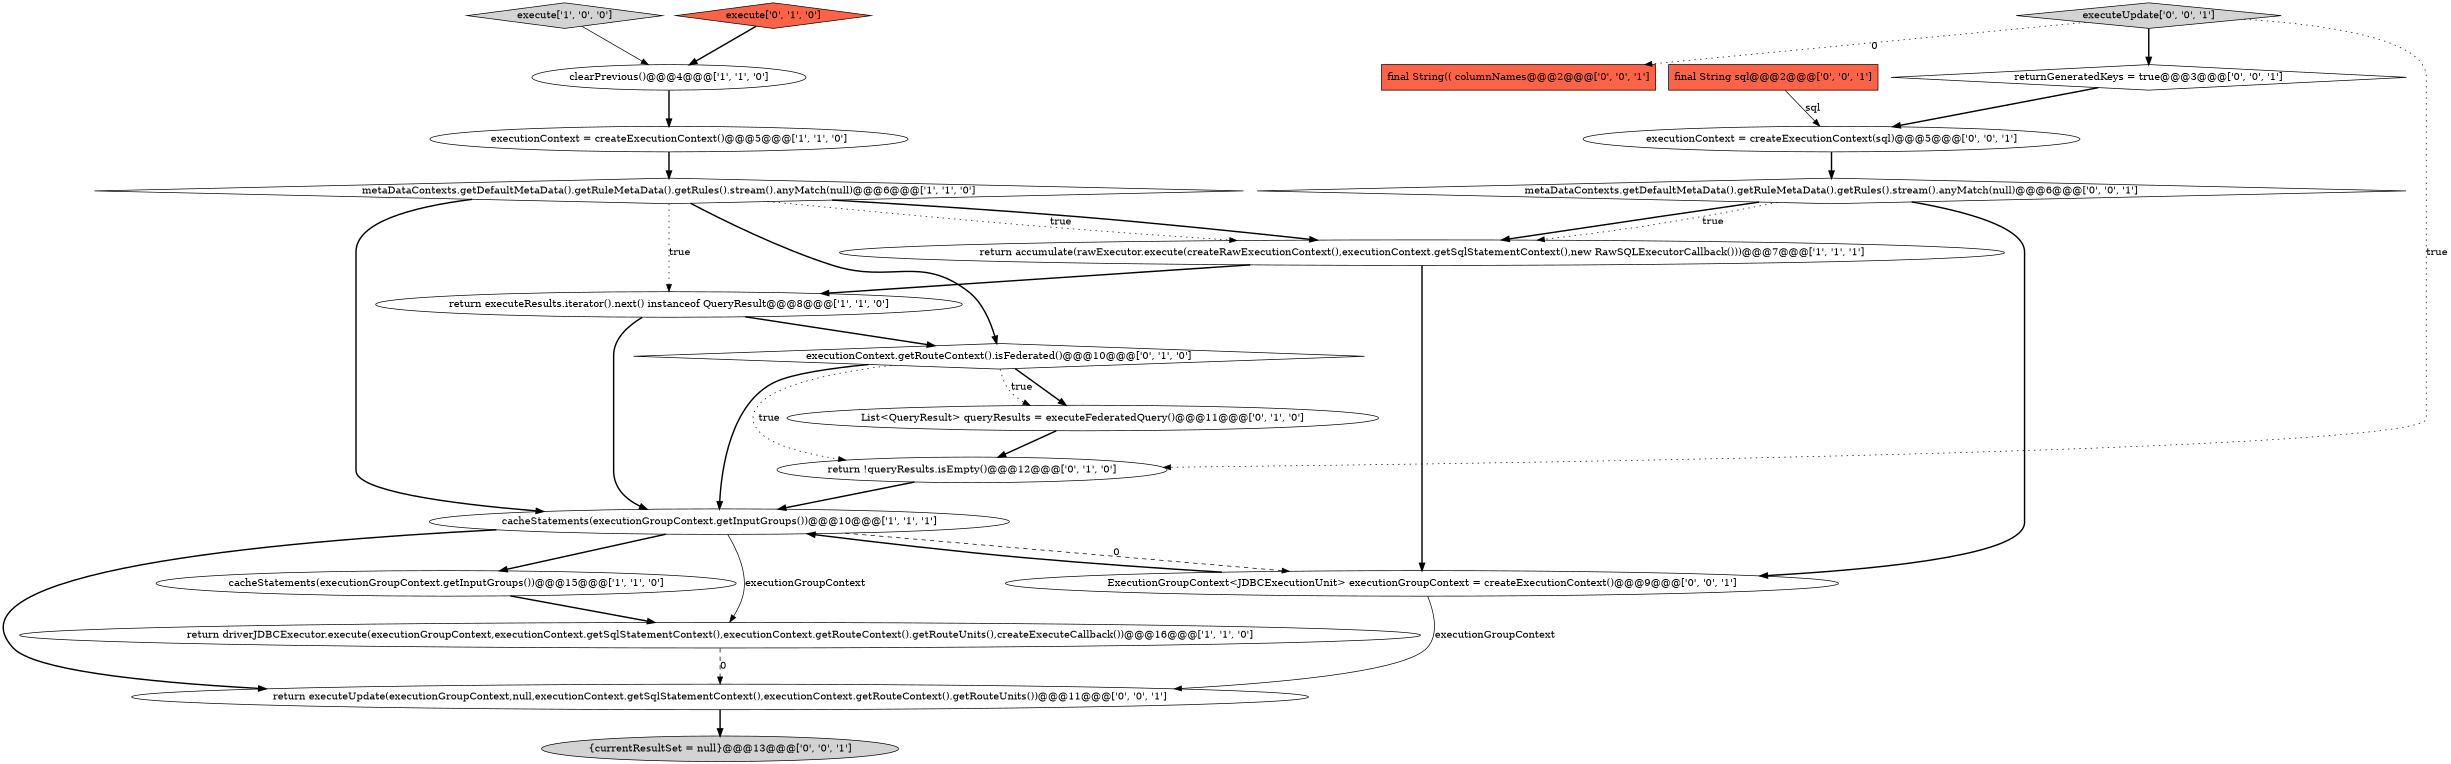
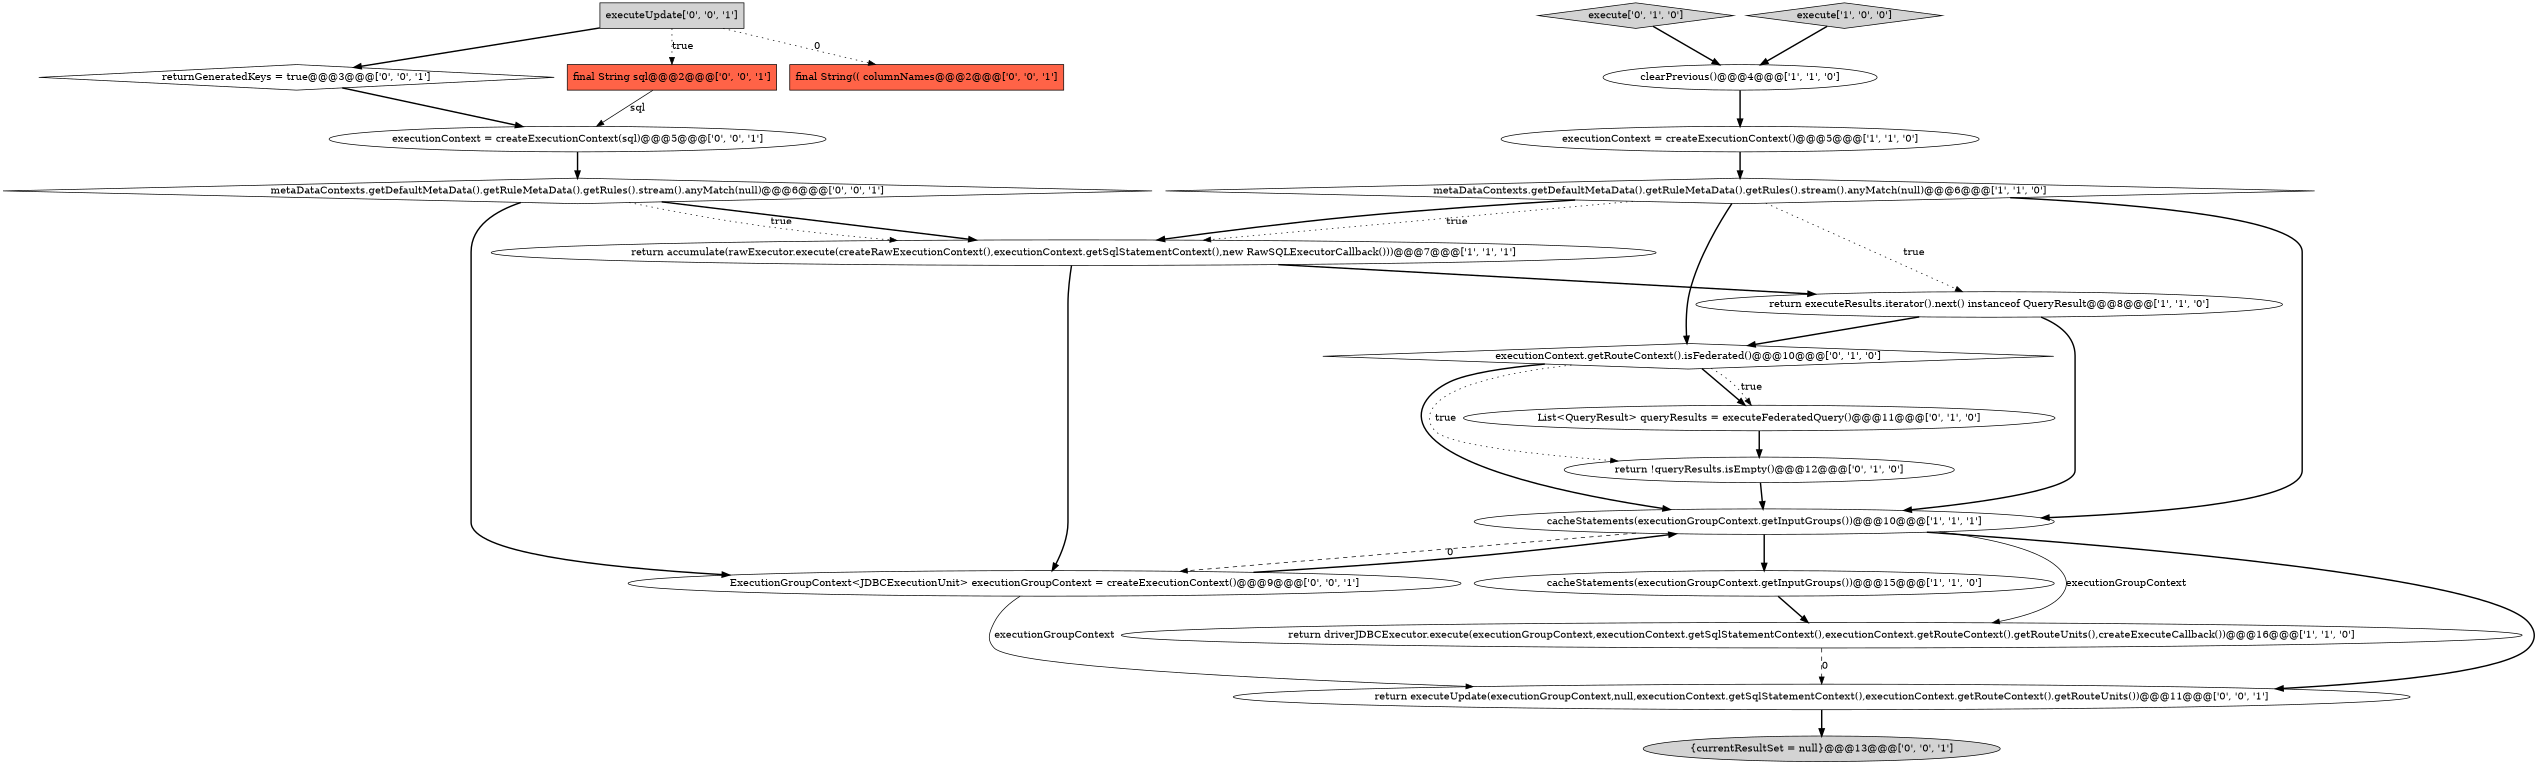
(773, 16) -> (1636, 16)
(2149, 16) -> (672, 16)
(612, 44) -> (1797, 44)
(2071, 449) -> (672, 43)
